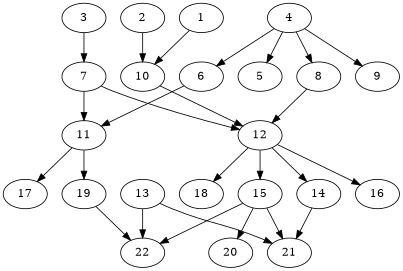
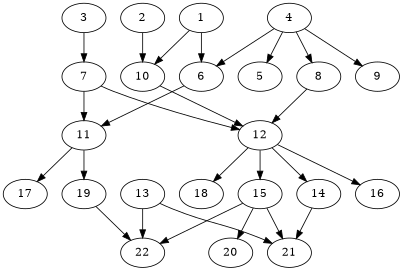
none -> (201, 43)
